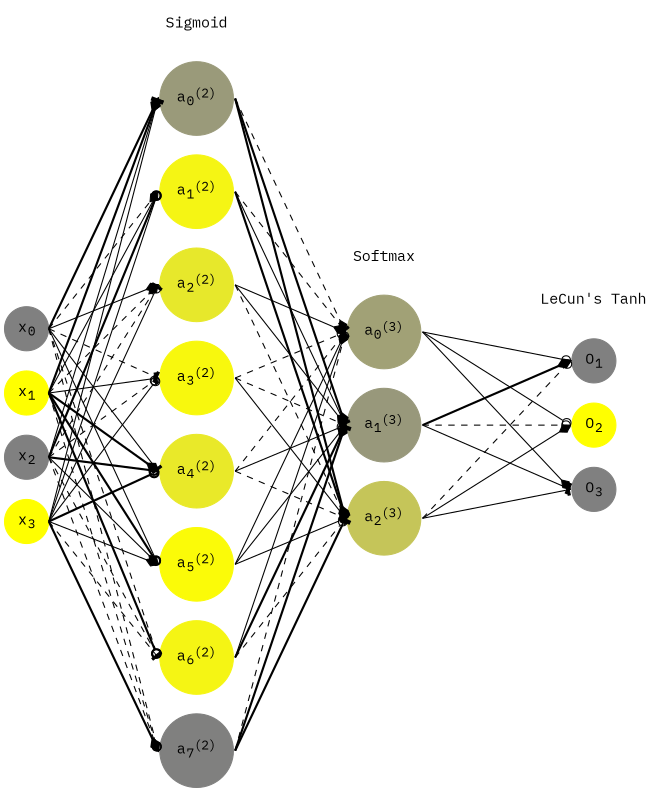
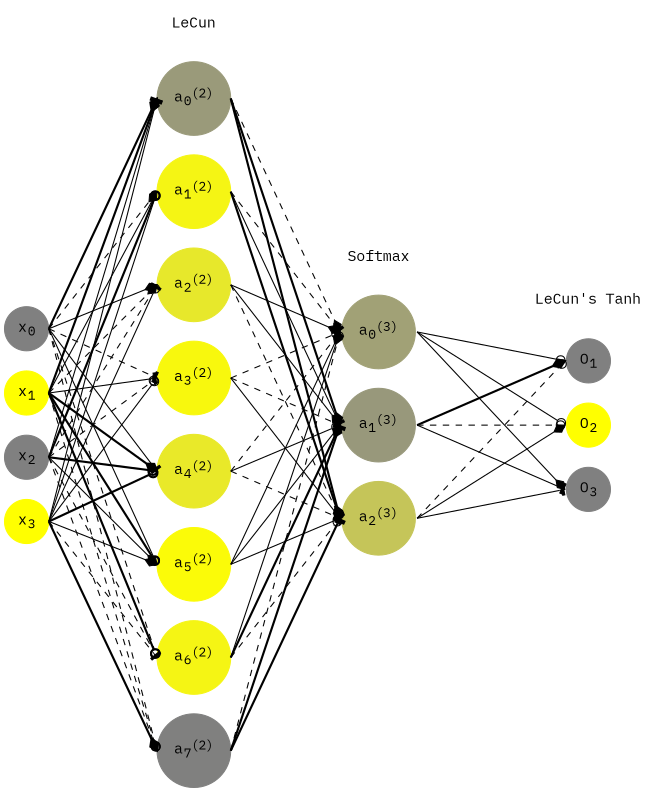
(197, 24) -> (194, 24)
